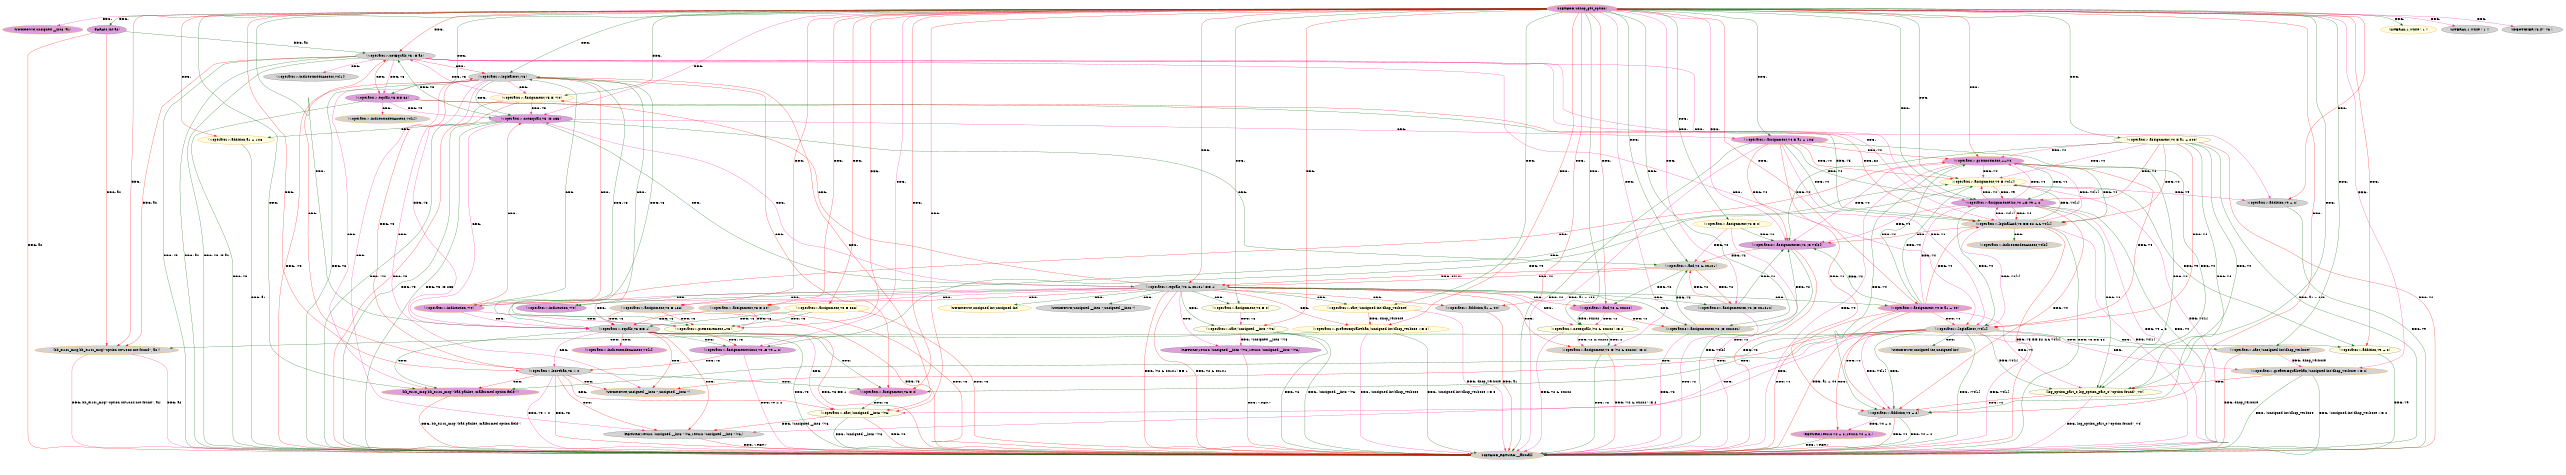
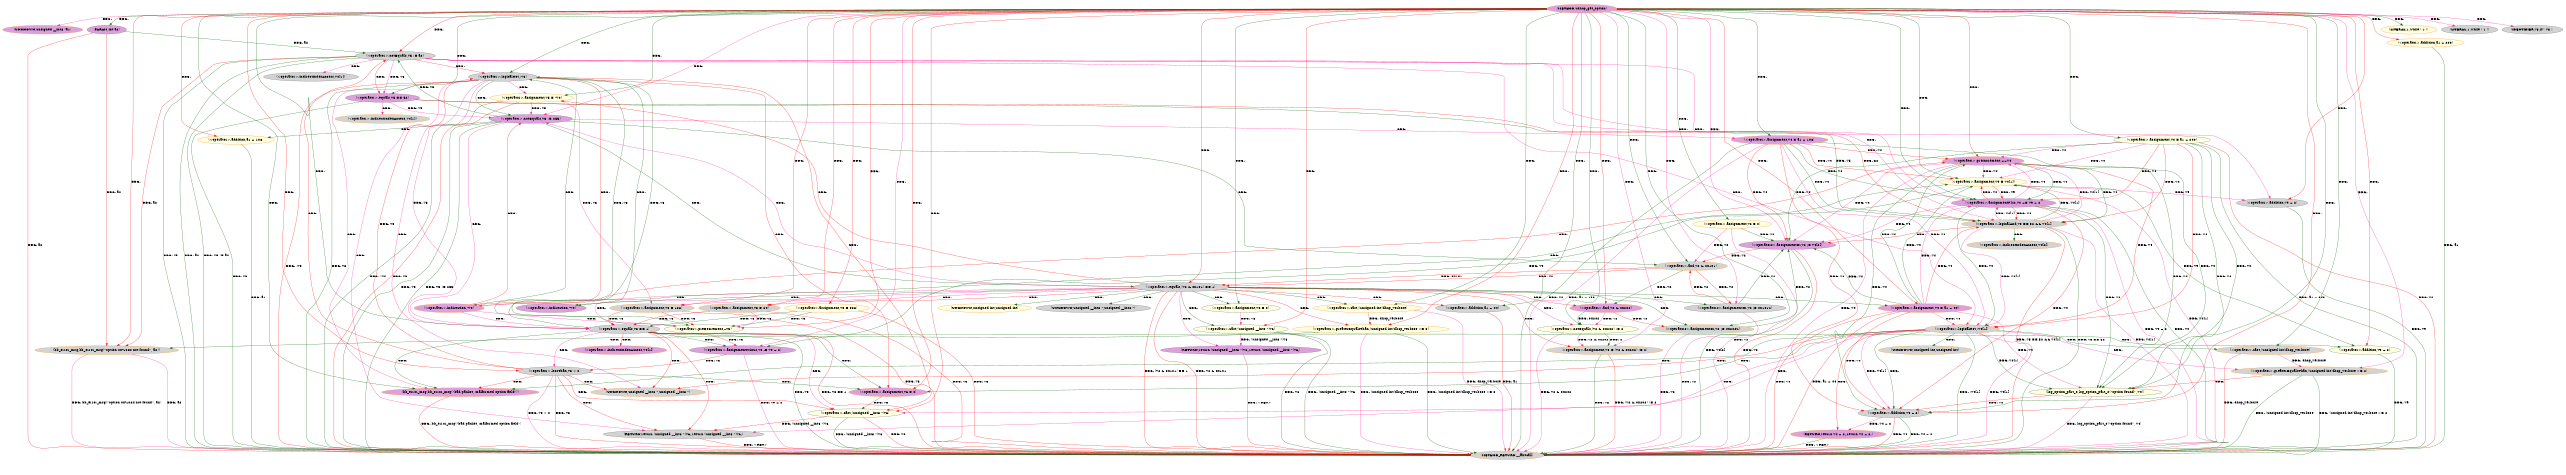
none -> (2426, 43)
(459, 84) -> (583, 208)
(1574, 178) -> (1574, 178)
(1676, 300) -> none
